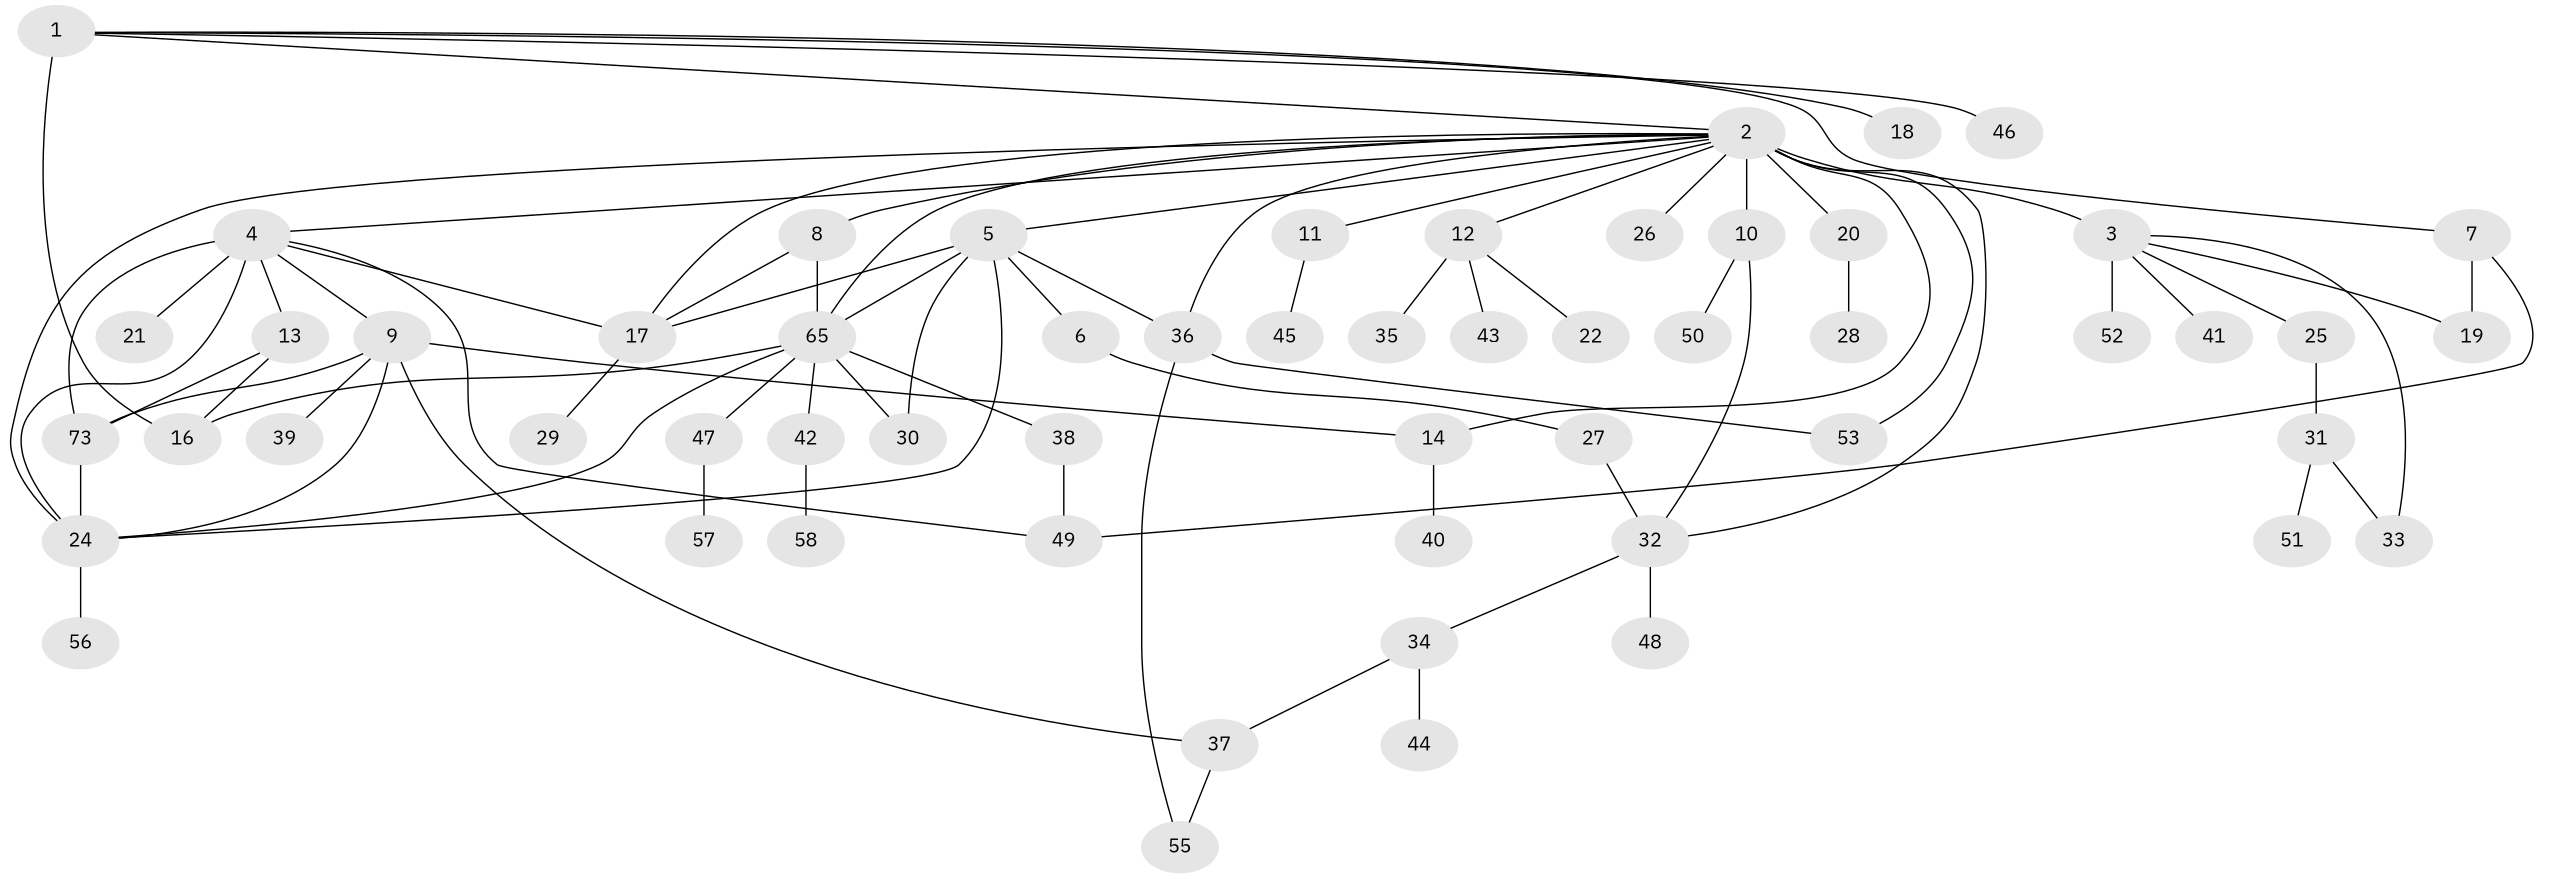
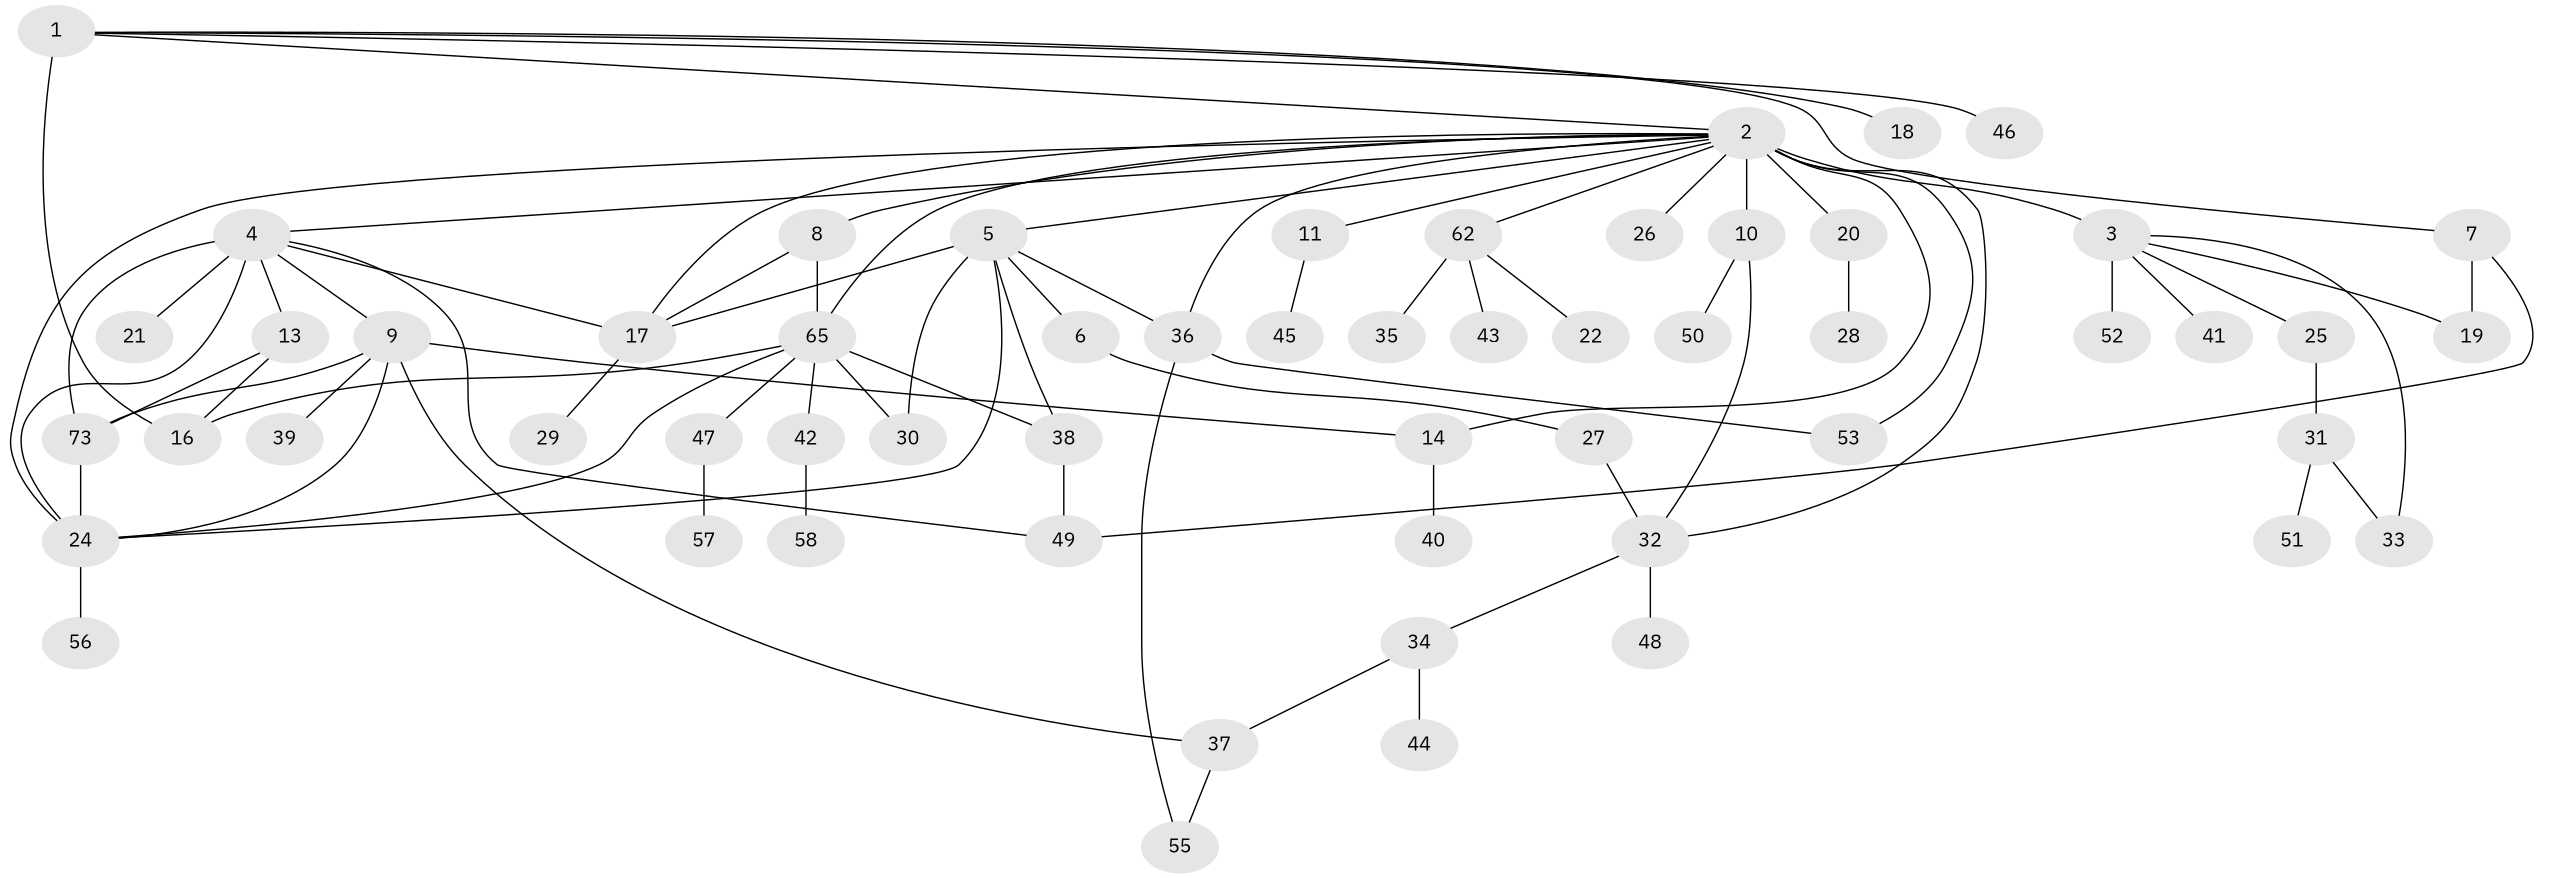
(1463, 235) -> (1463, 235)
(903, 286) -> (1021, 339)
